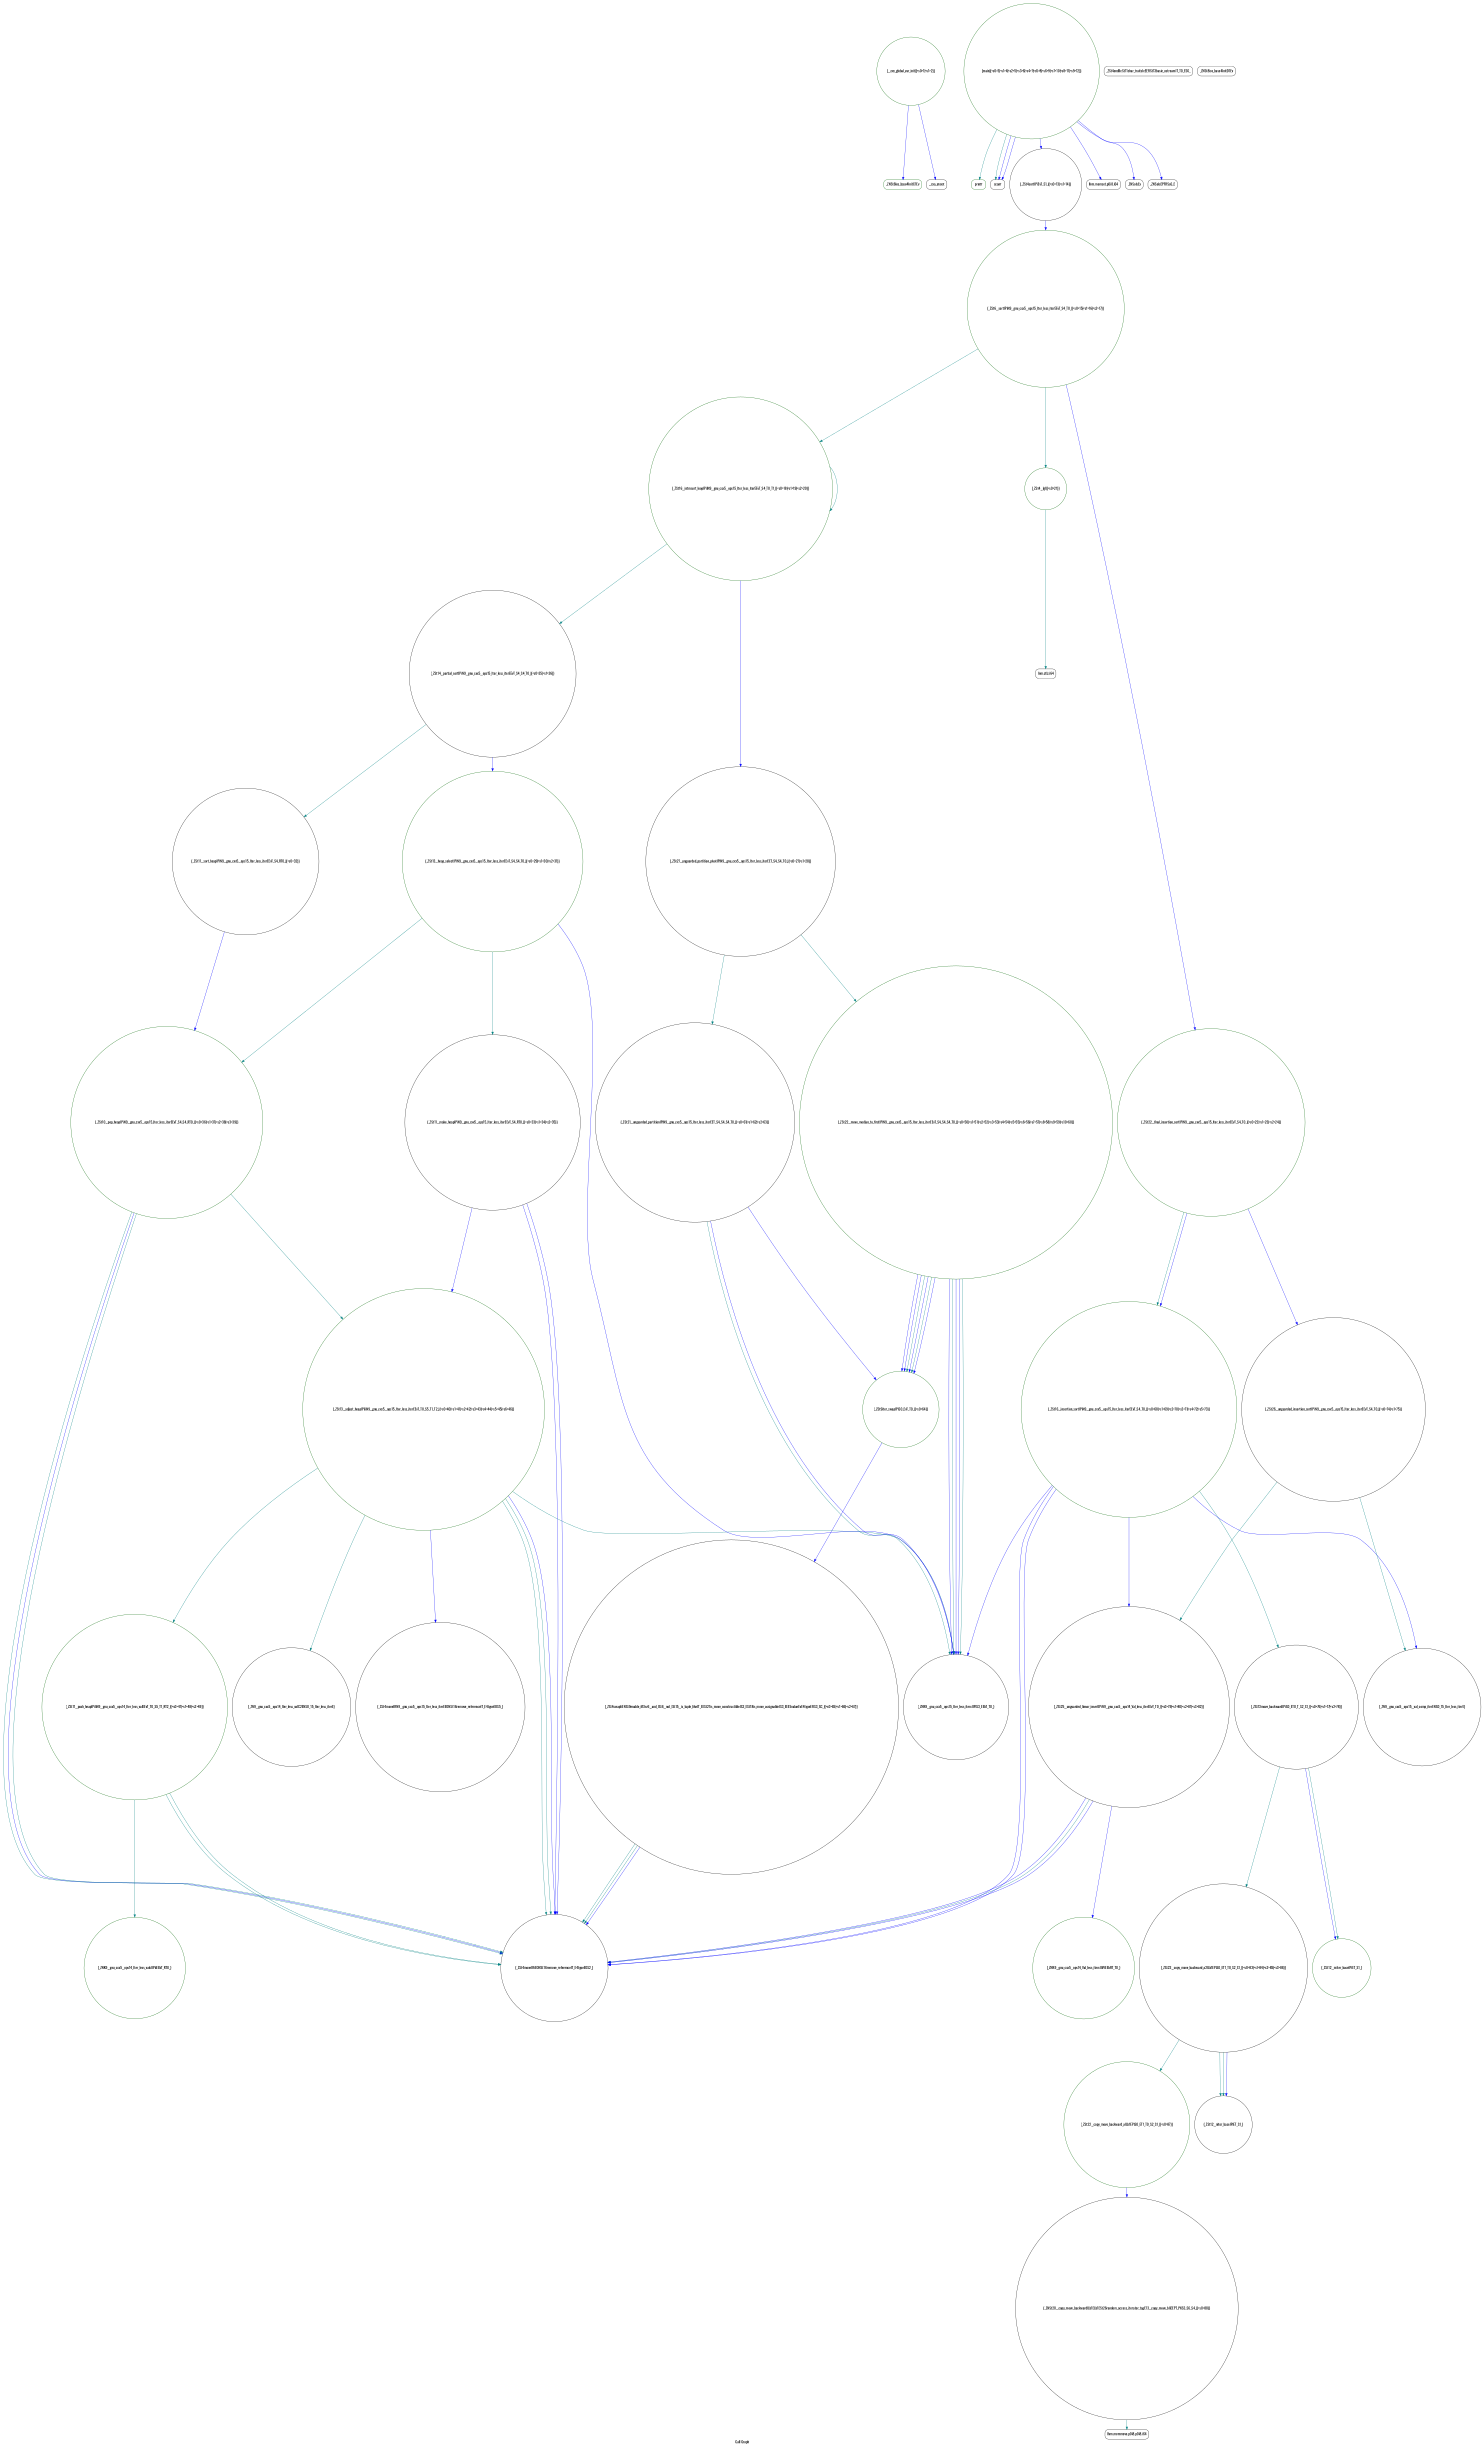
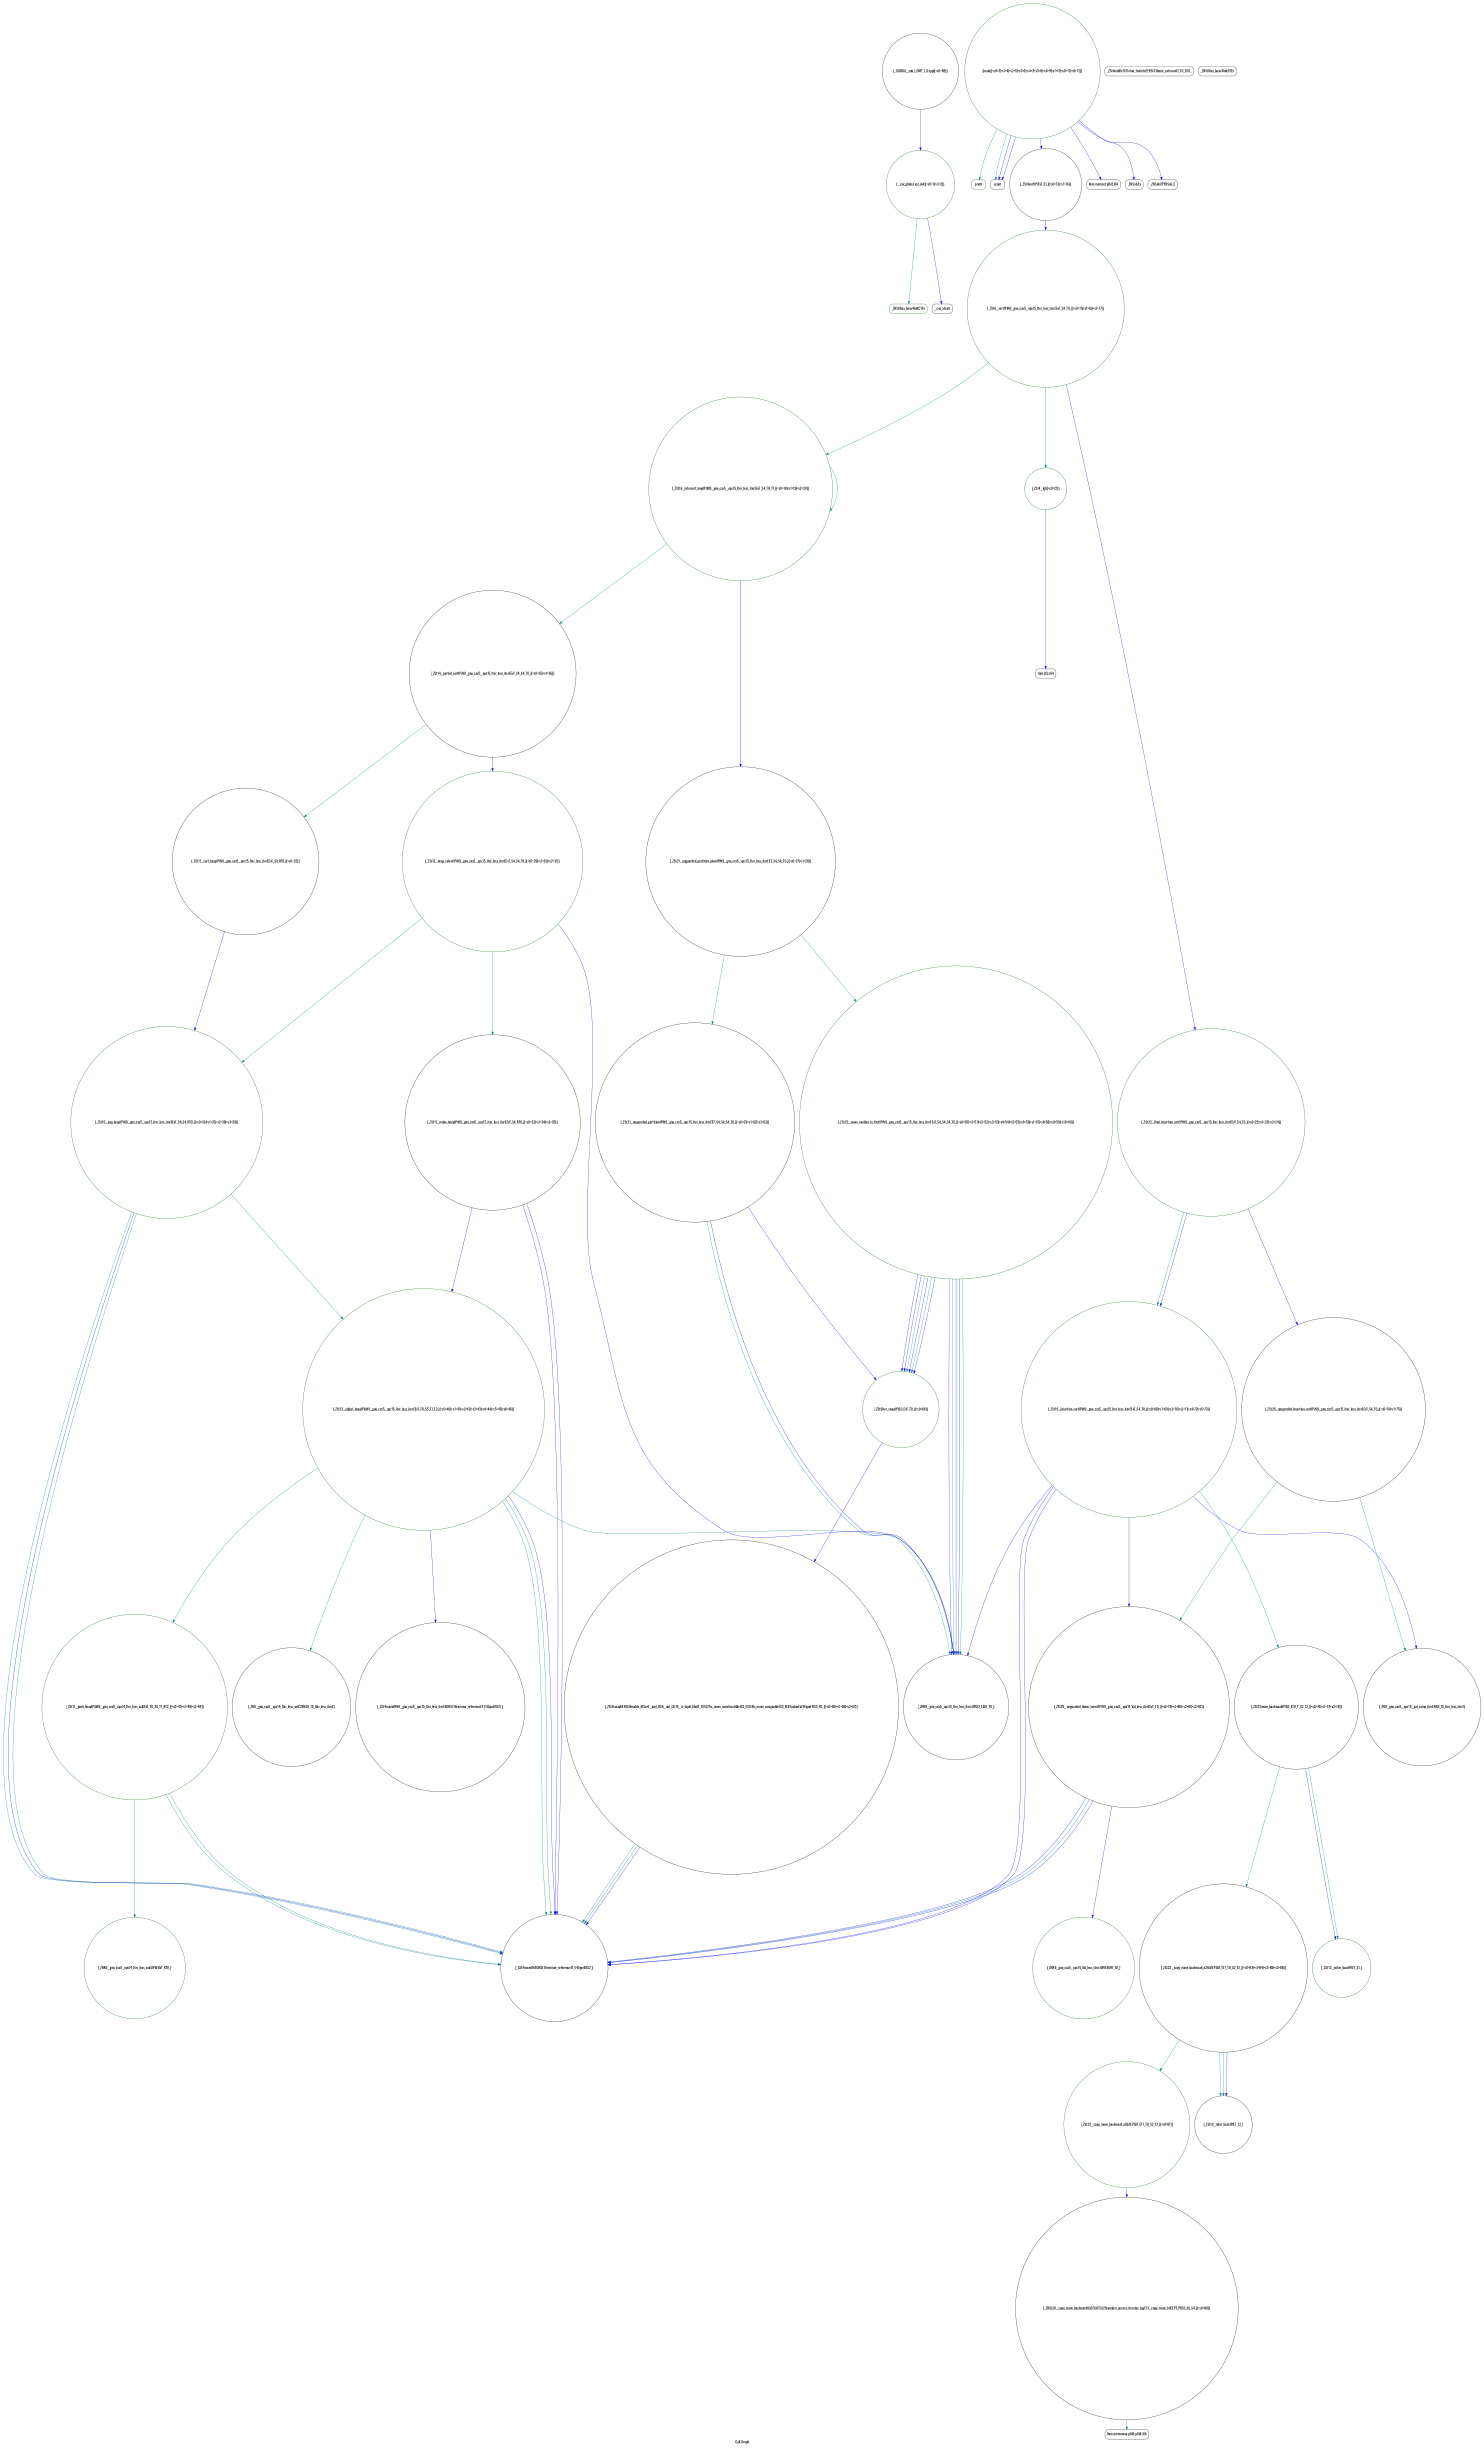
none -> (920, 71)
(906, 141) -> (913, 260)
(1046, 588) -> (1046, 588)
